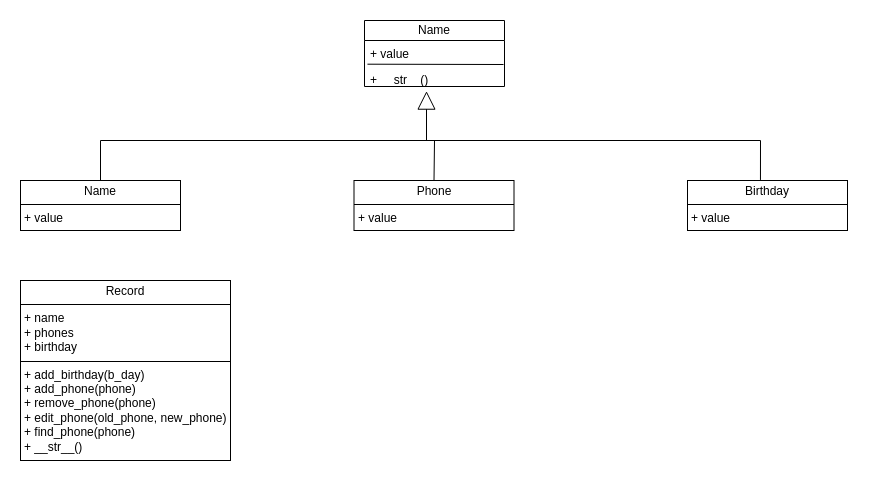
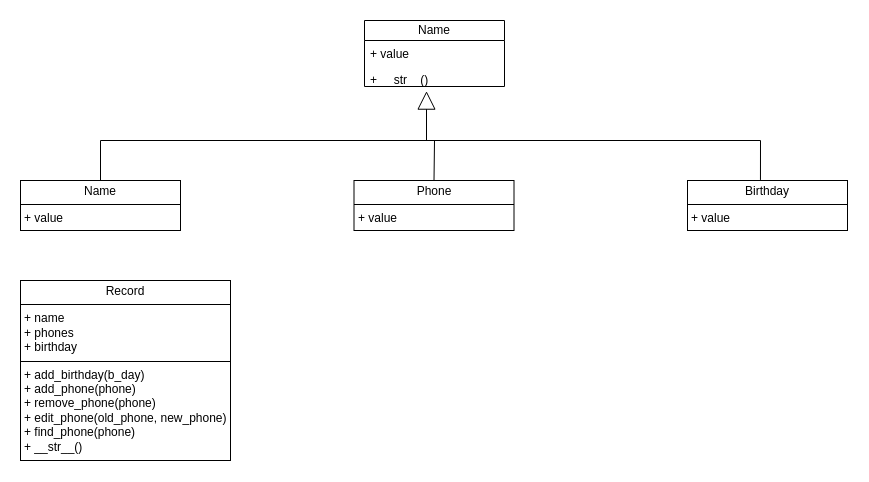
(435, 64) -> none
